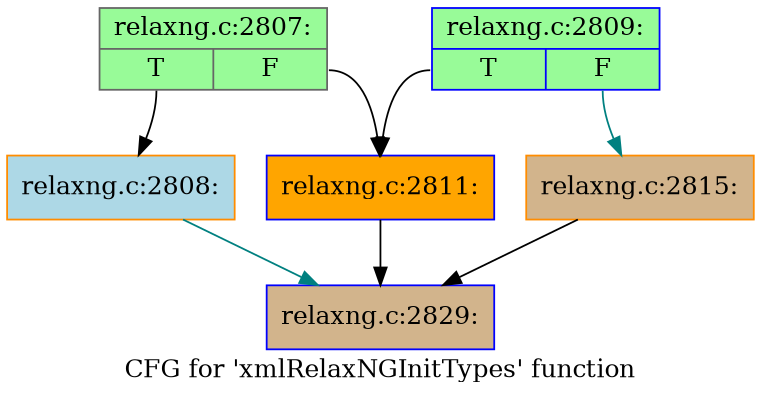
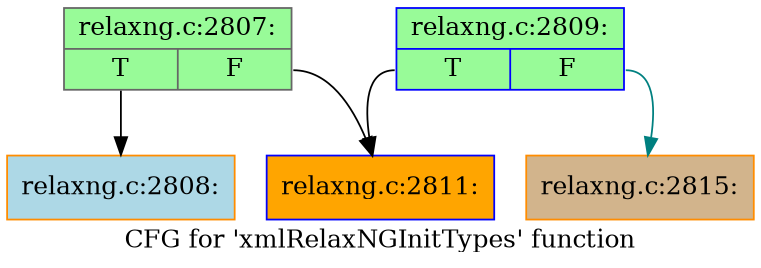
(380, 317) -> none
